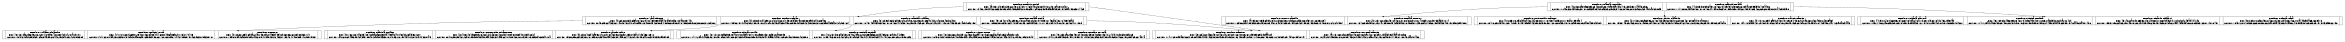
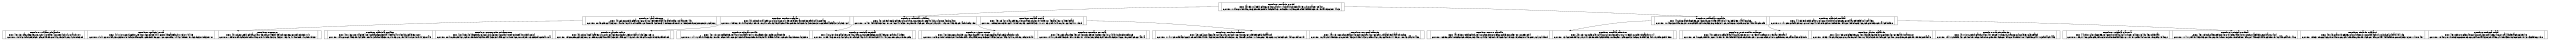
(1408, 18) -> (1613, 32)
(1174, 19) -> (1520, 10)
